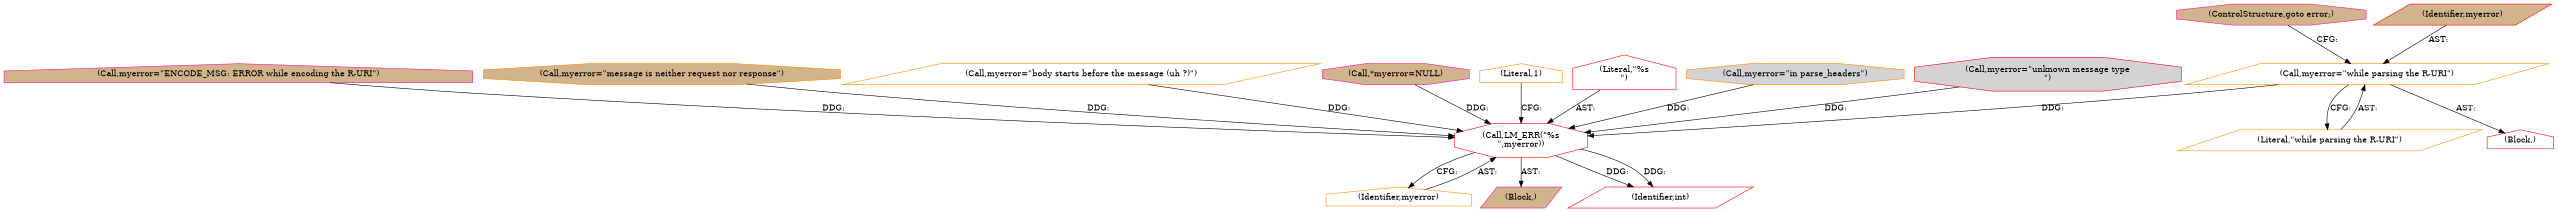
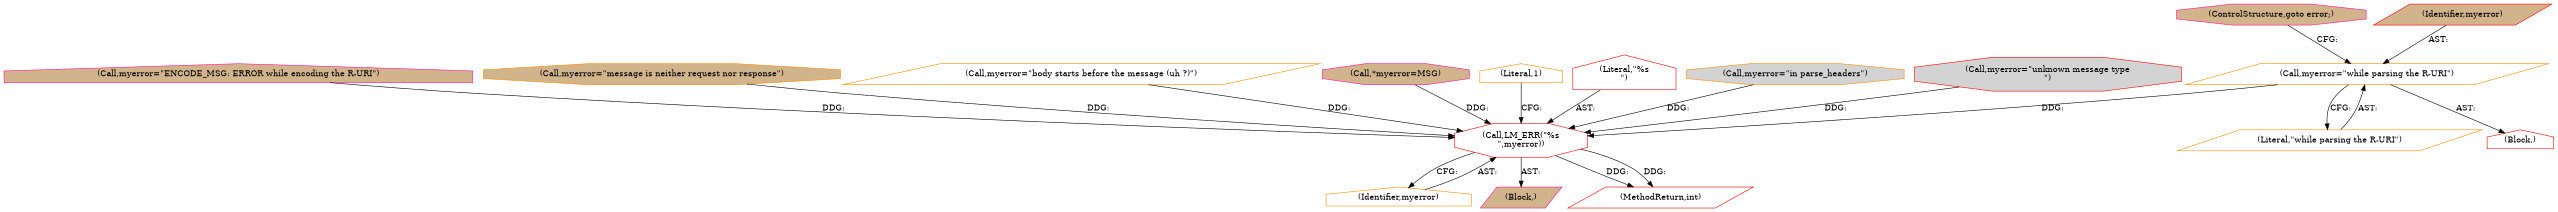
(1396, 74) -> (1396, 74)
(1661, 198) -> (1661, 198)
